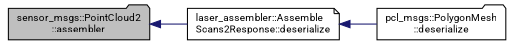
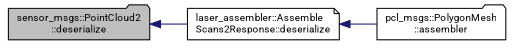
(79, 24) -> (79, 24)
(441, 24) -> (441, 24)
